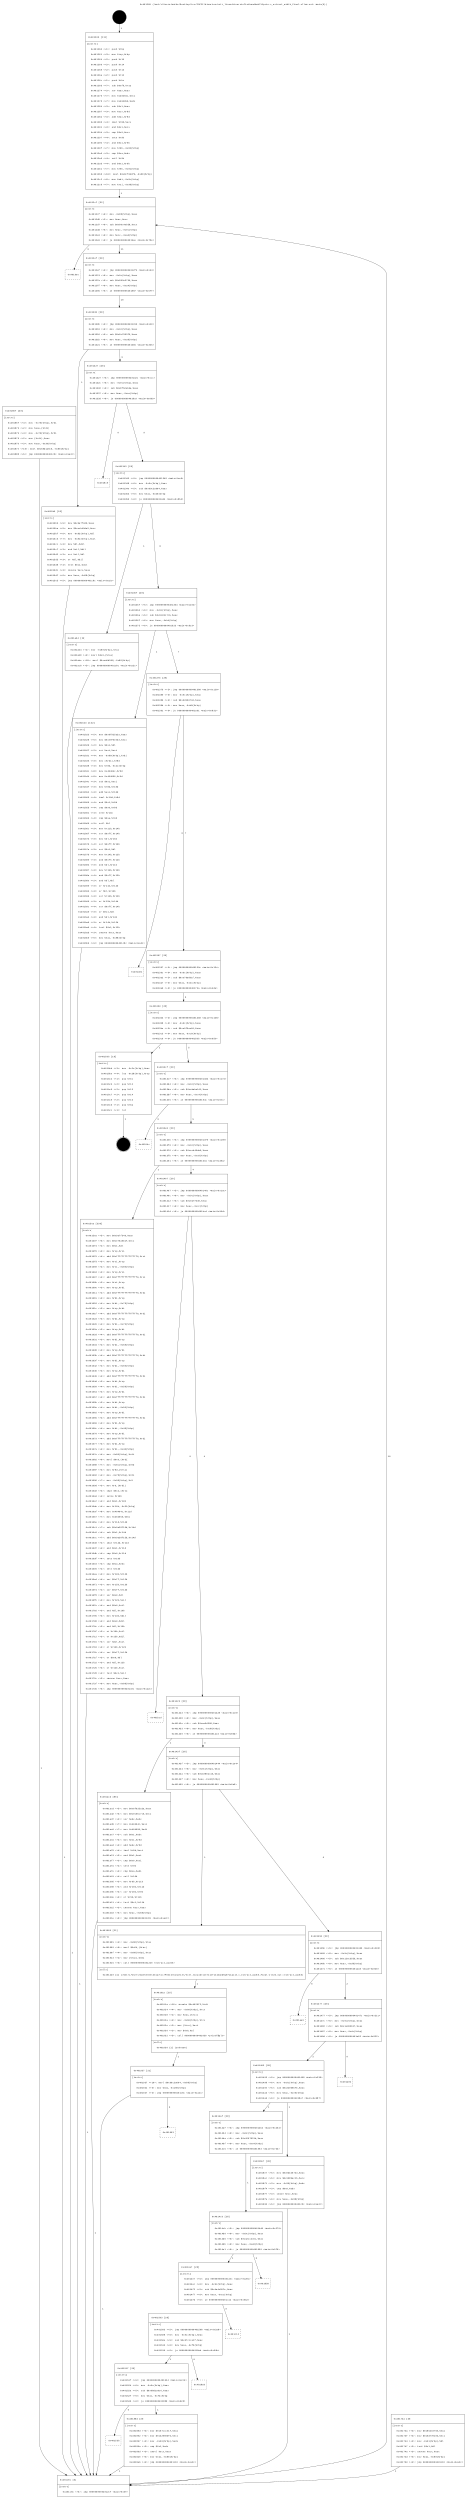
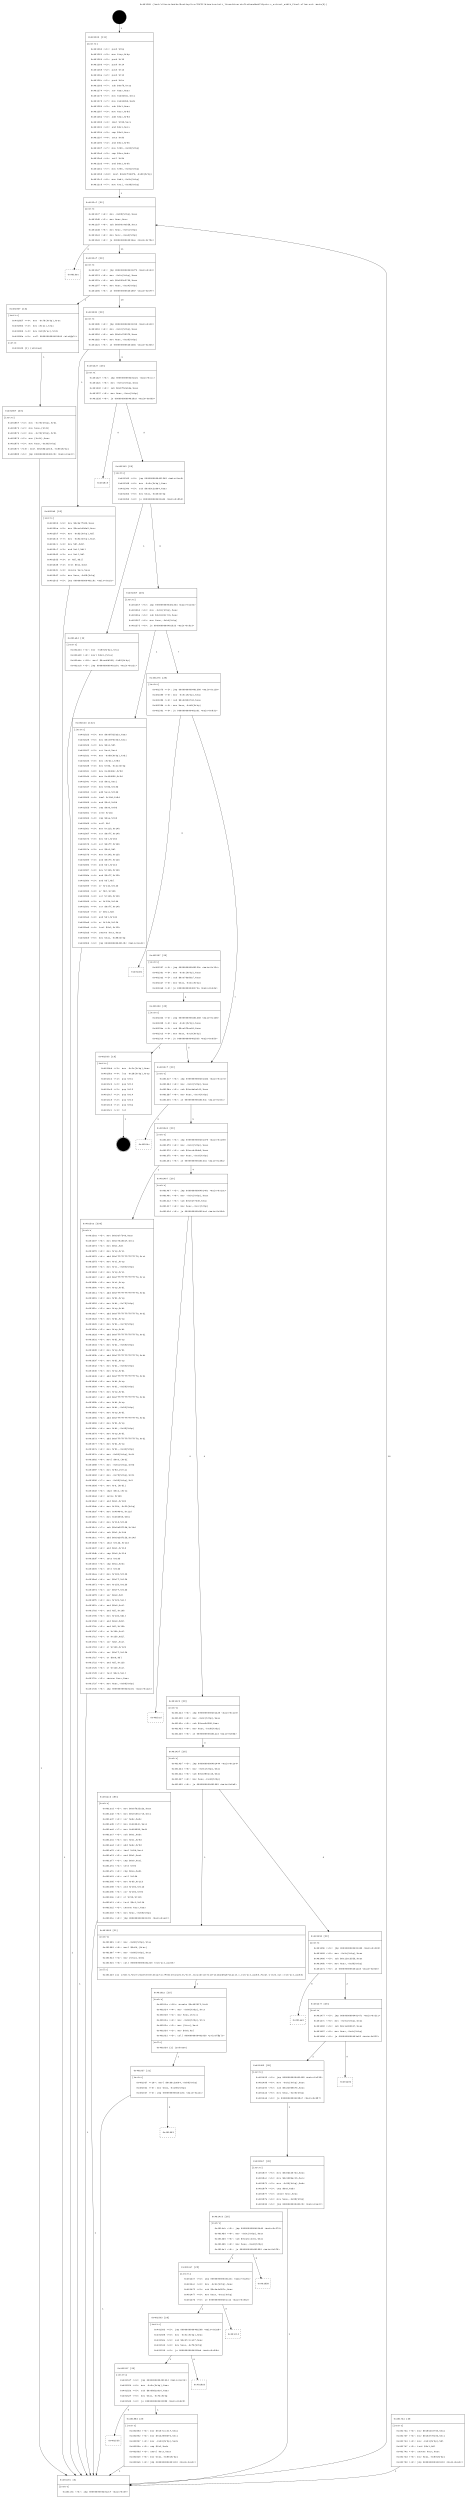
none -> (43, 329)
(184, 832) -> (234, 887)
(156, 1763) -> none
(246, 2132) -> none
none -> (201, 2308)
